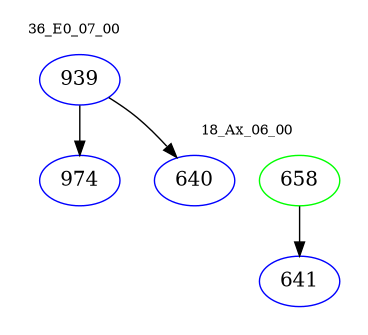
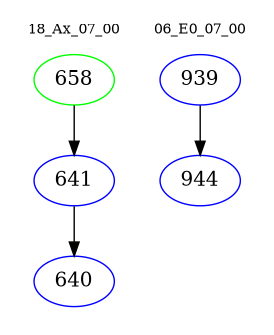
(74, 30) -> (200, 30)
(152, 131) -> (74, 224)
(247, 131) -> (74, 30)
(80, 181) -> (200, 181)
